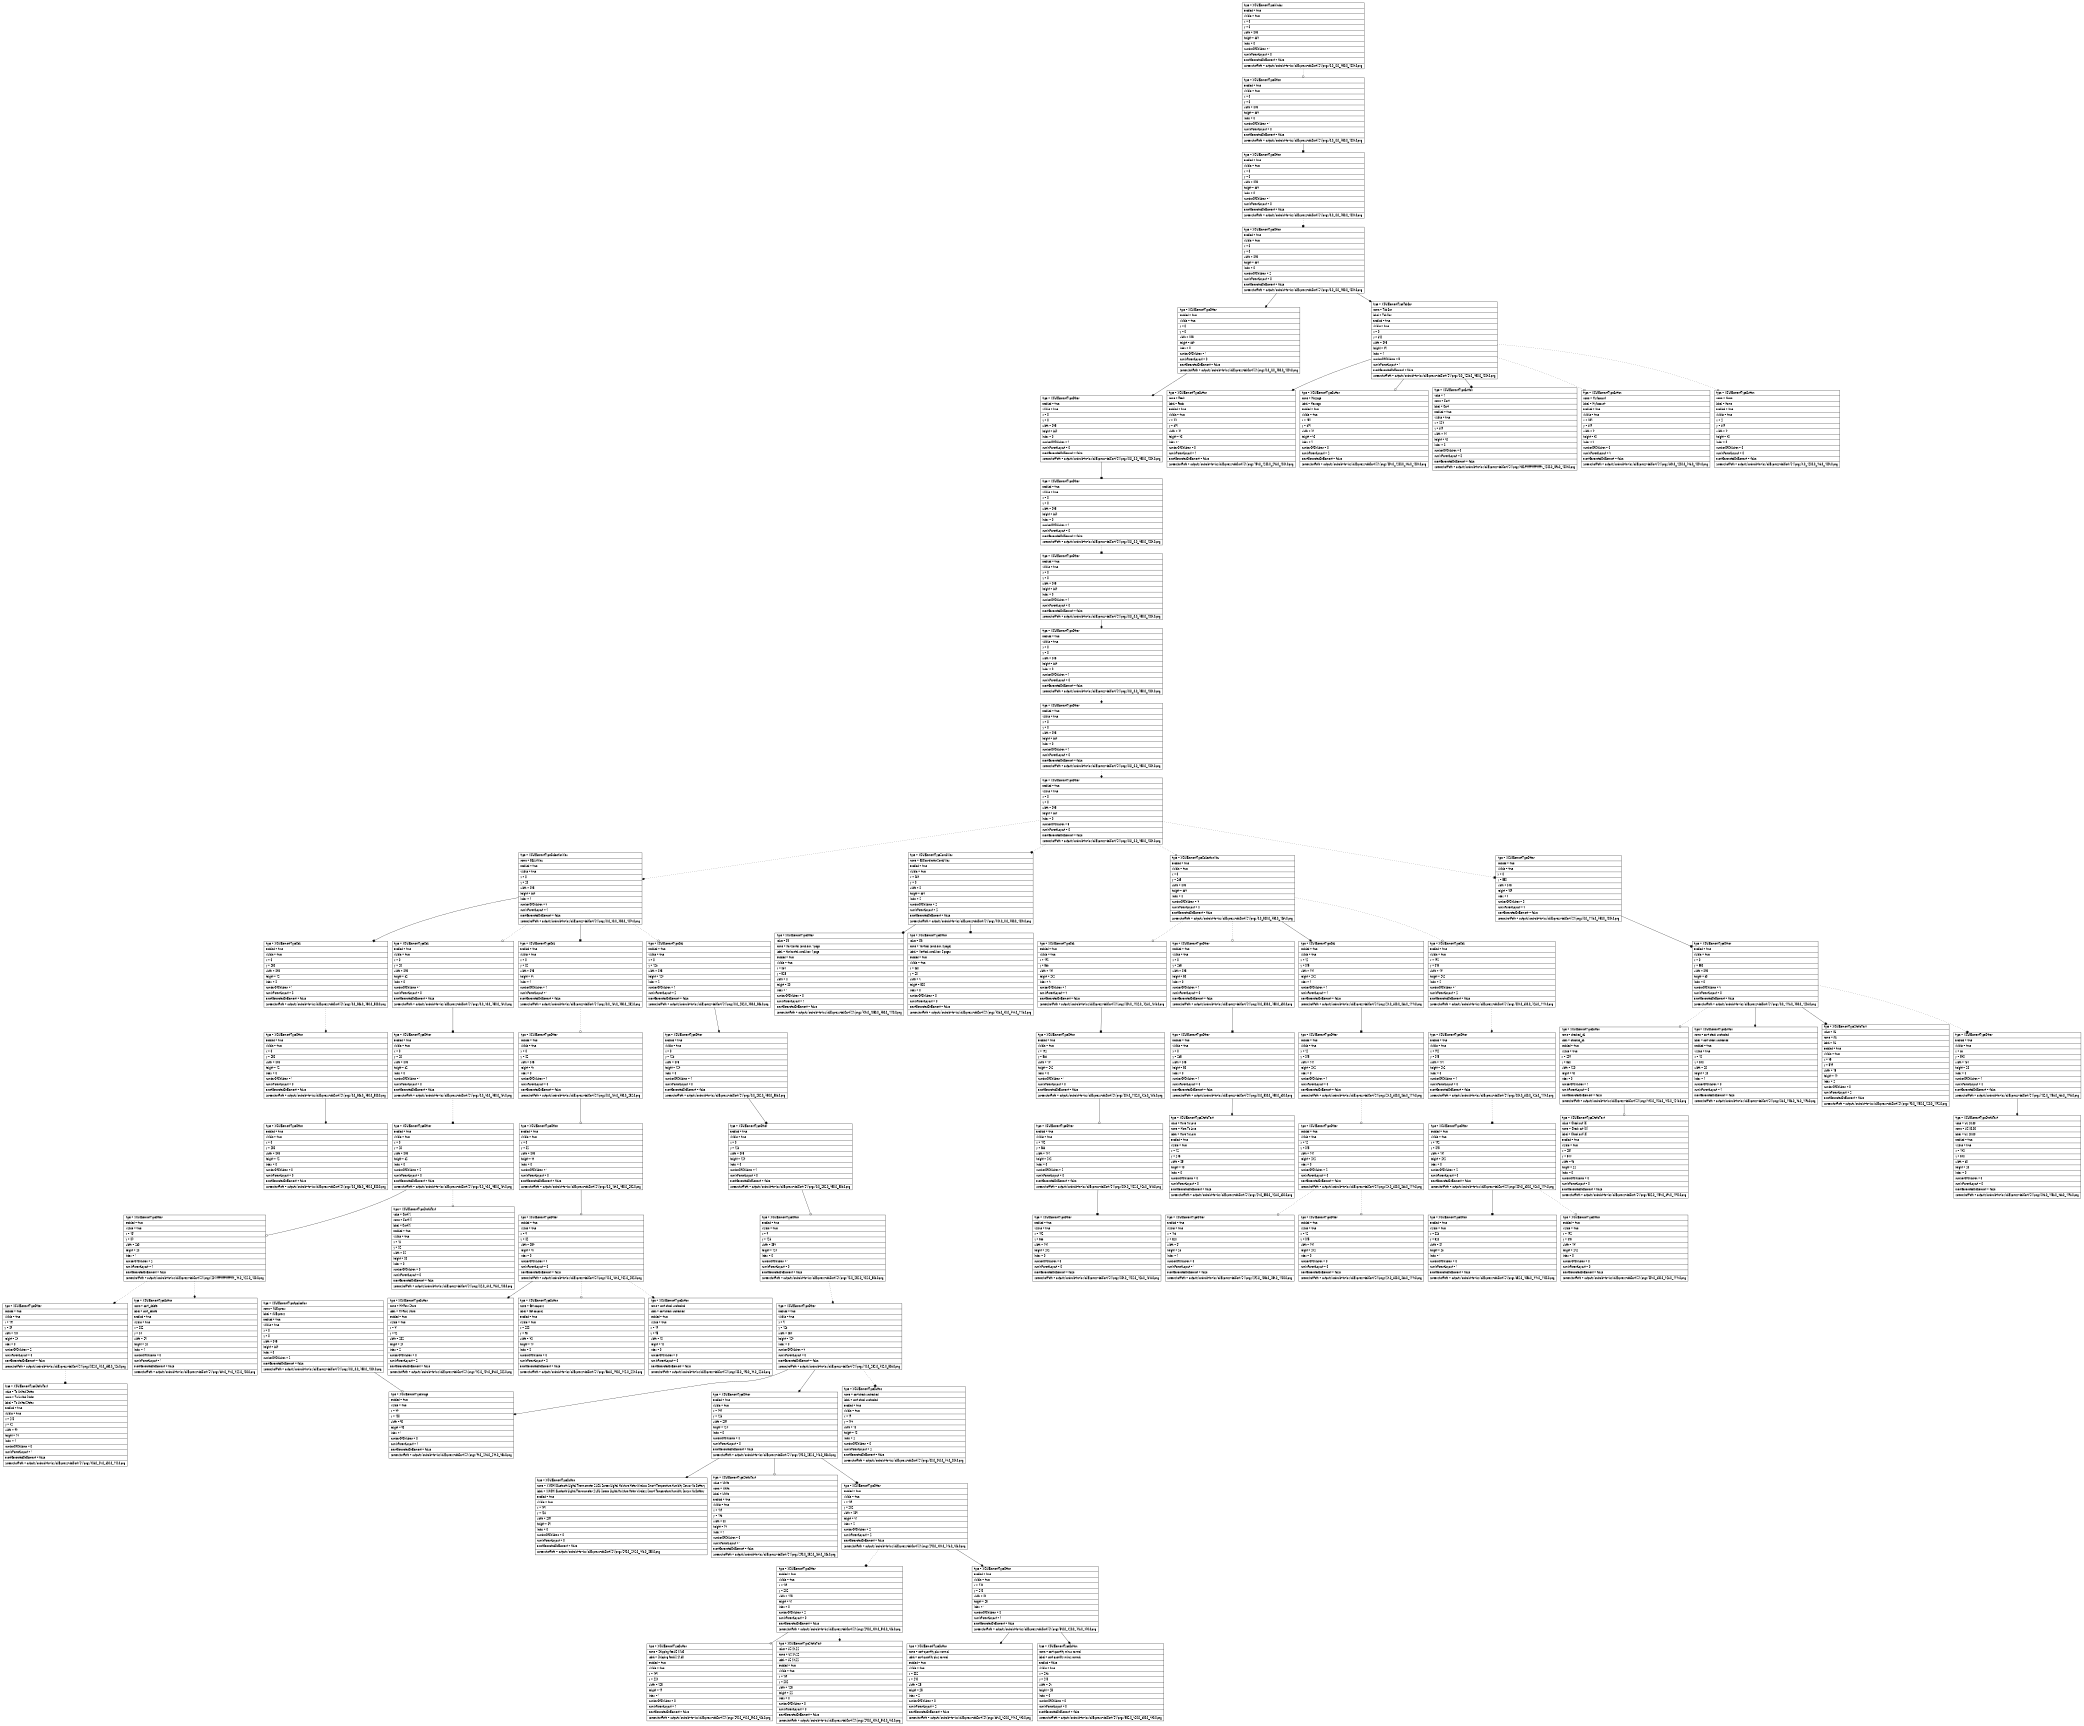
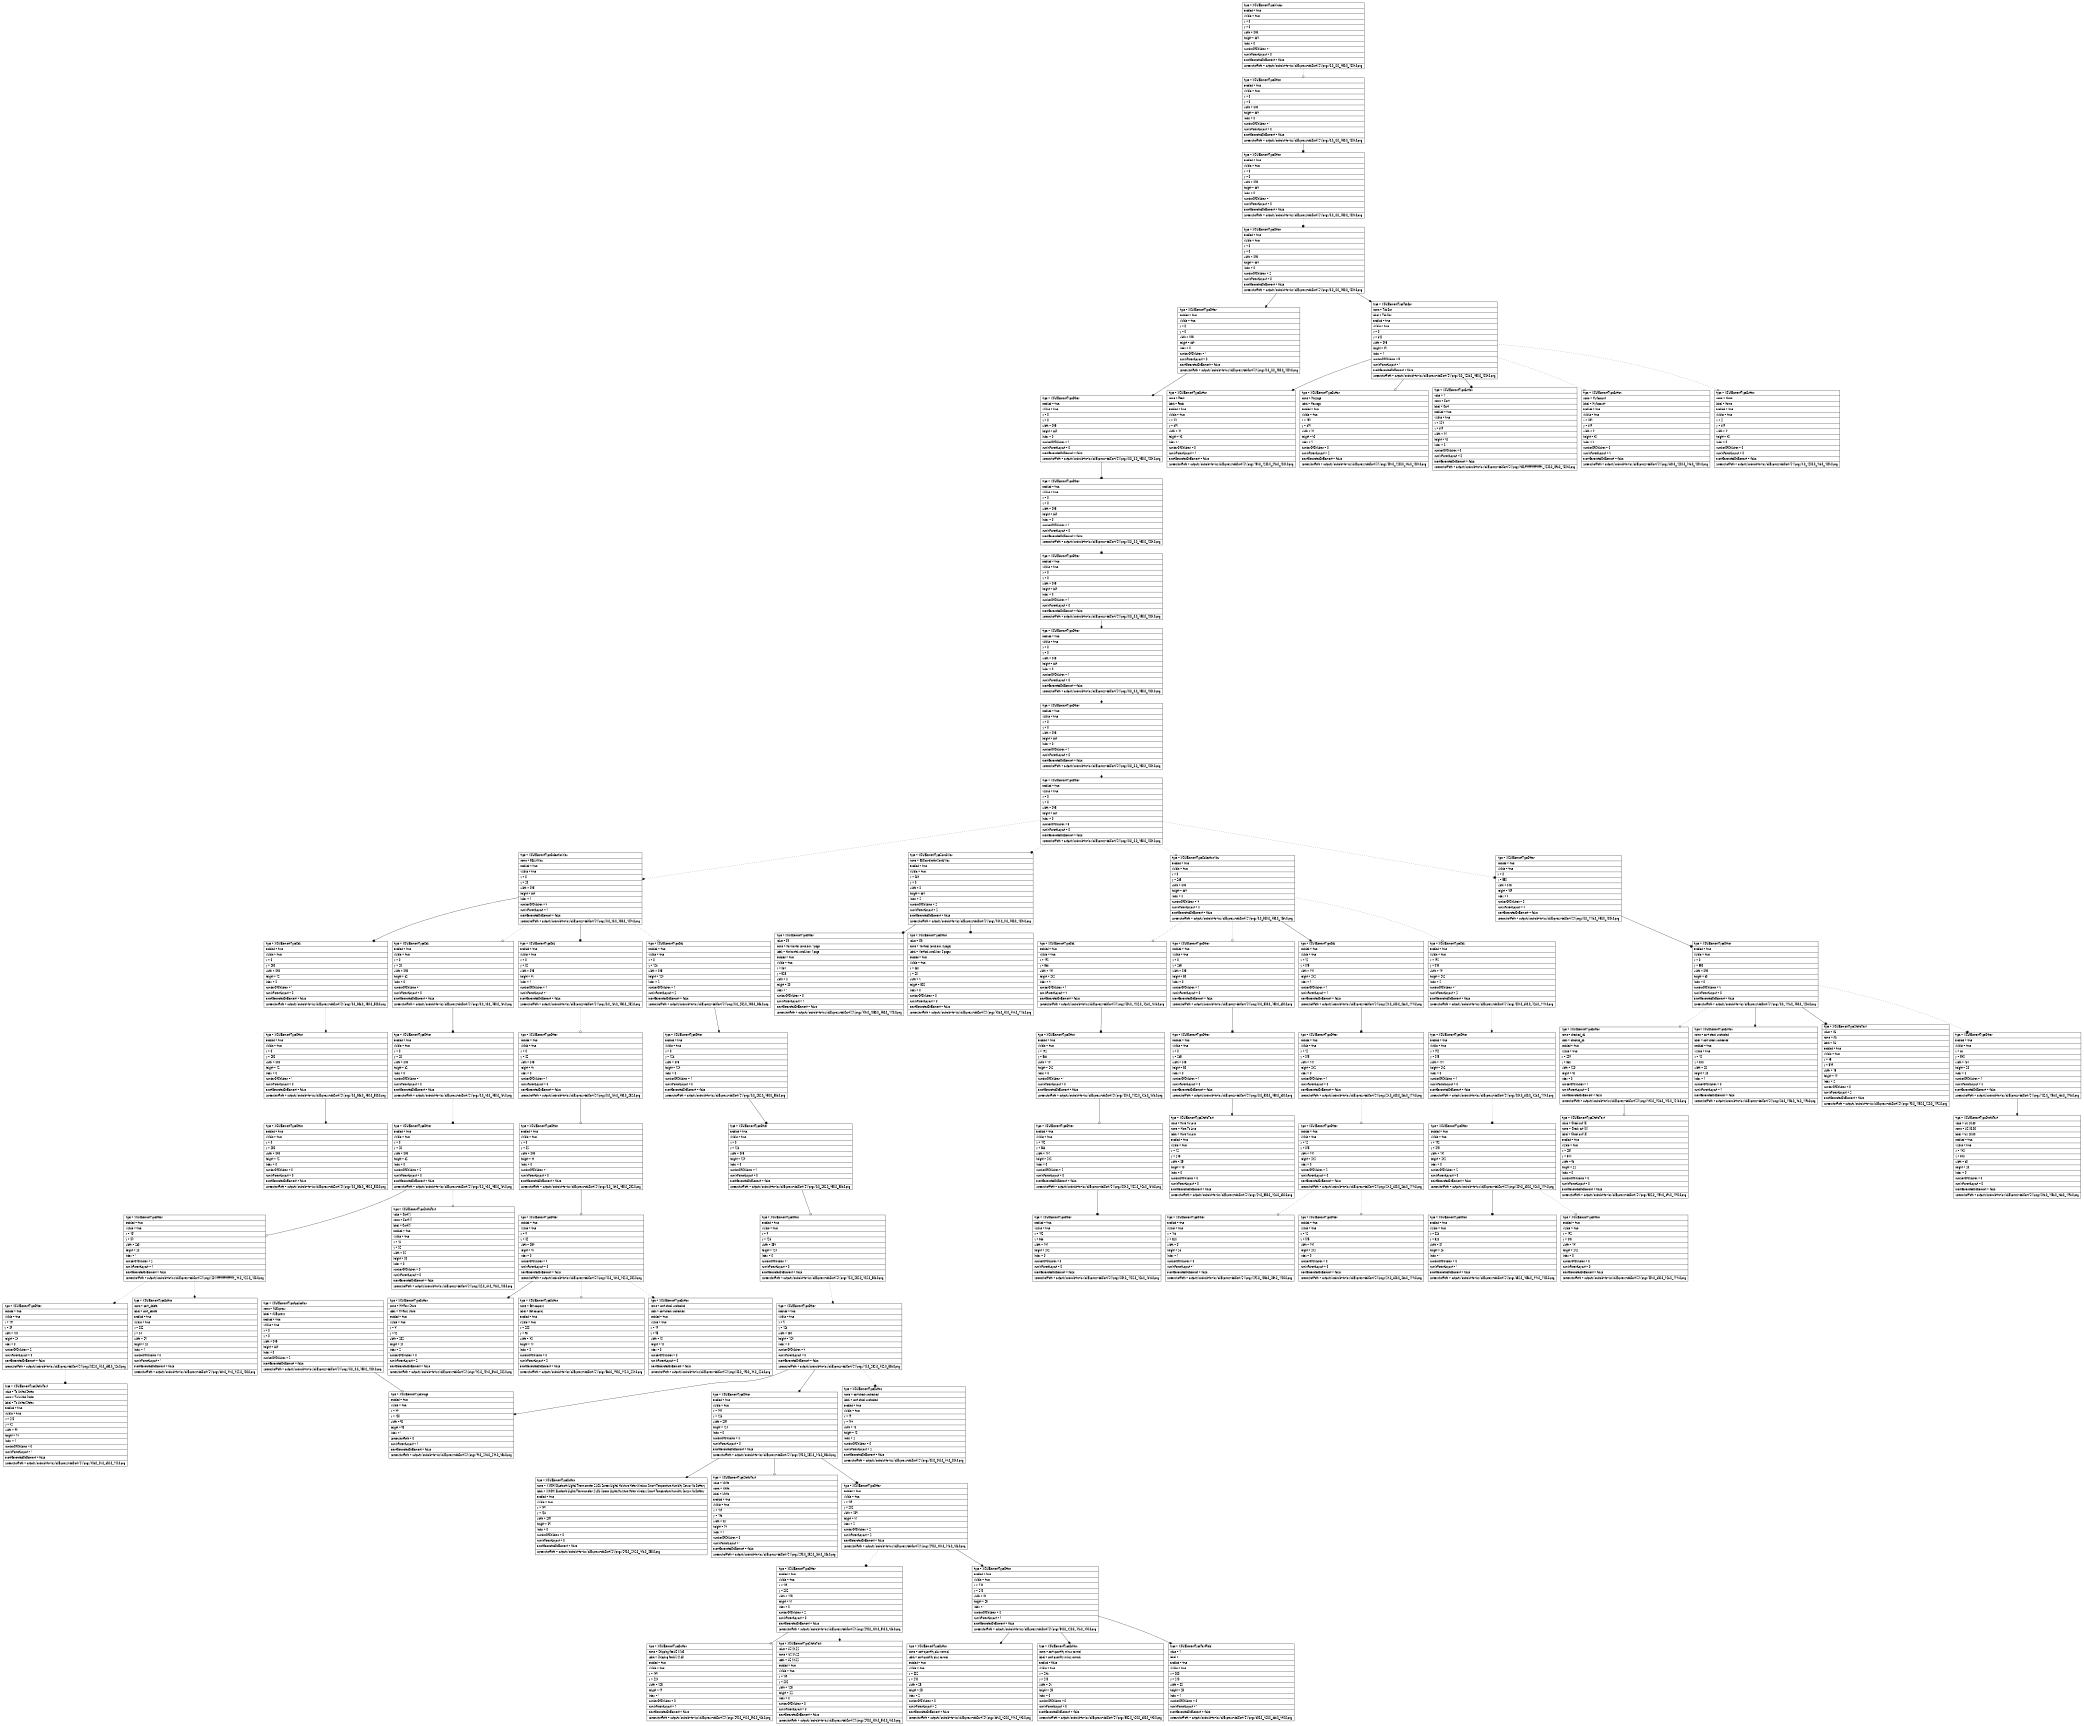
(404, 1439) -> (402, 1439)
none -> (1231, 1682)
